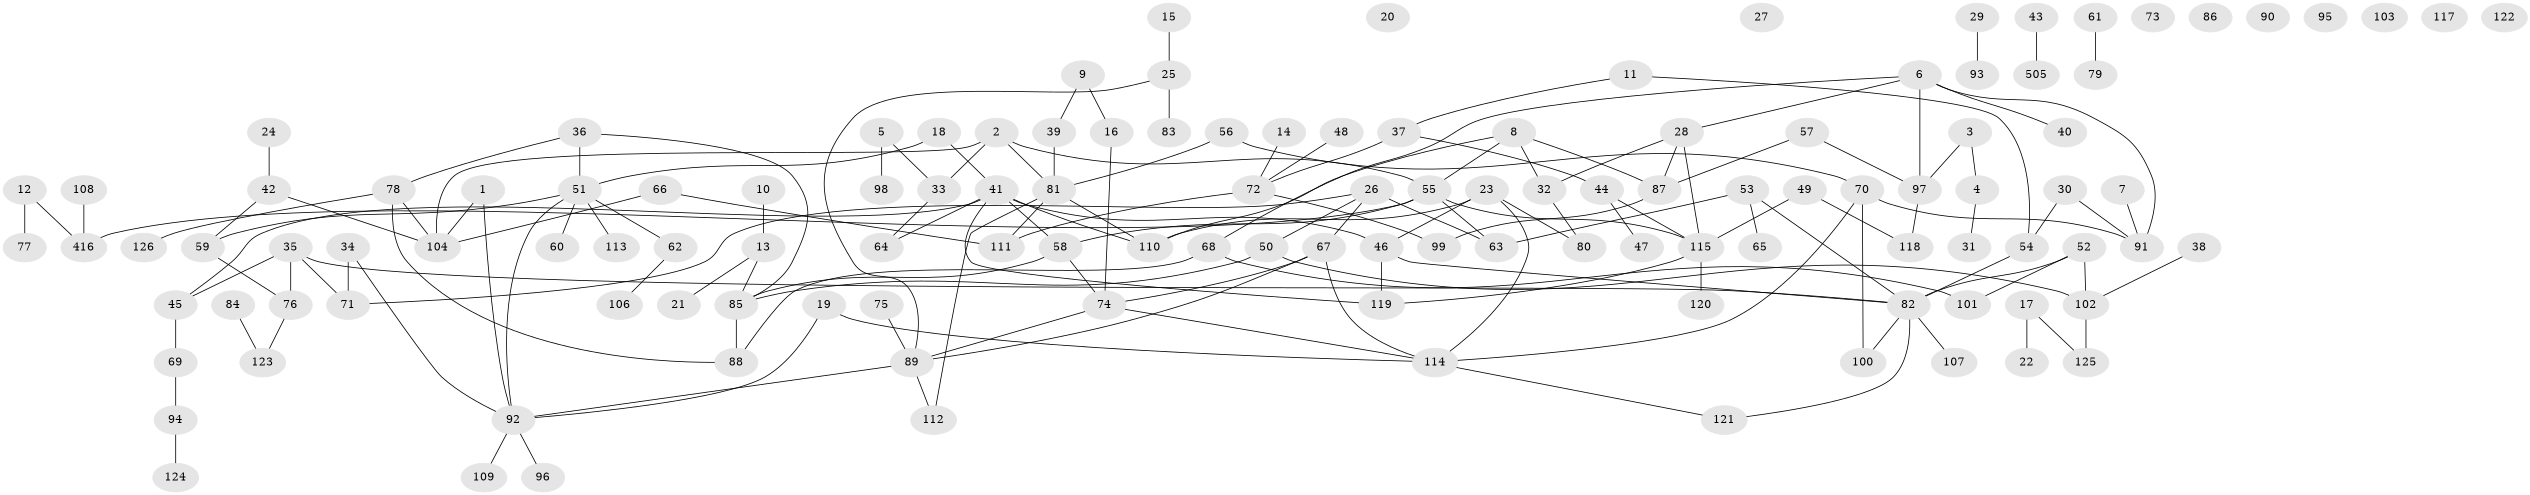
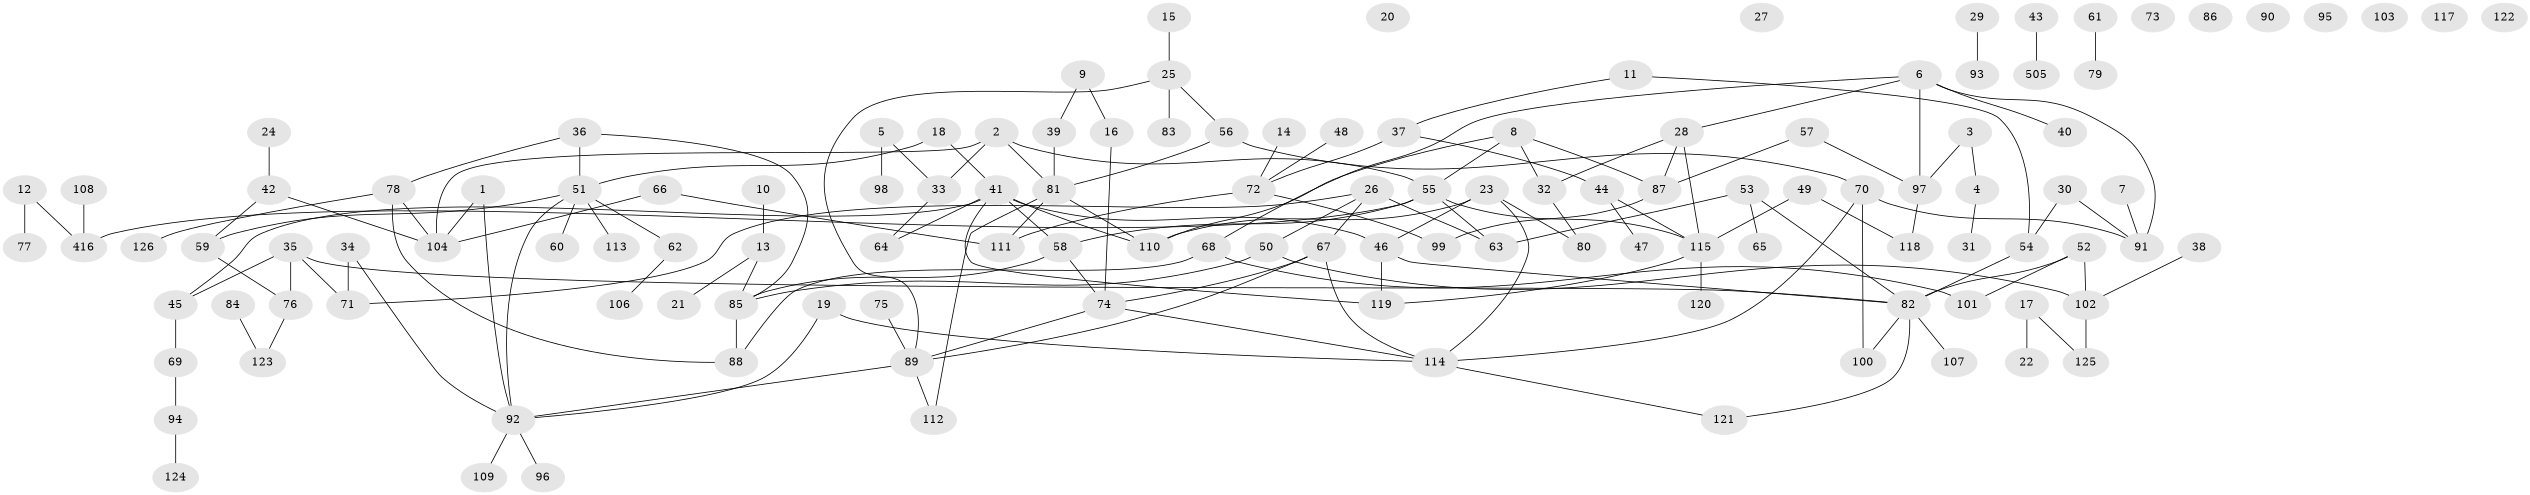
none -> (1198, 104)
